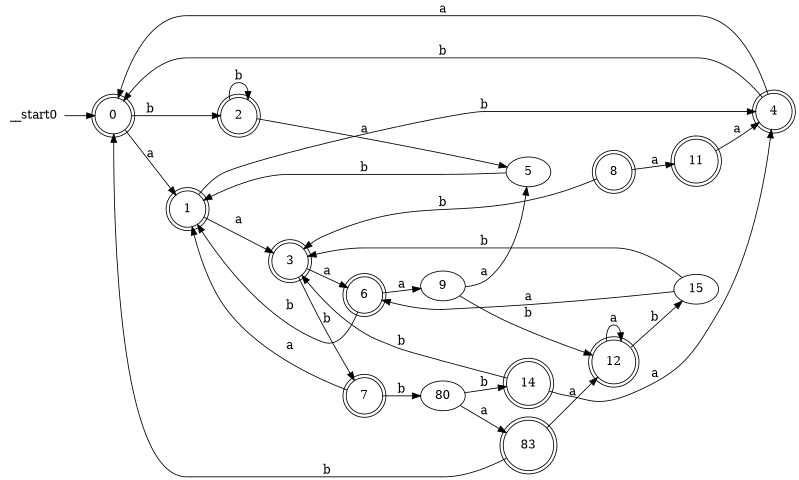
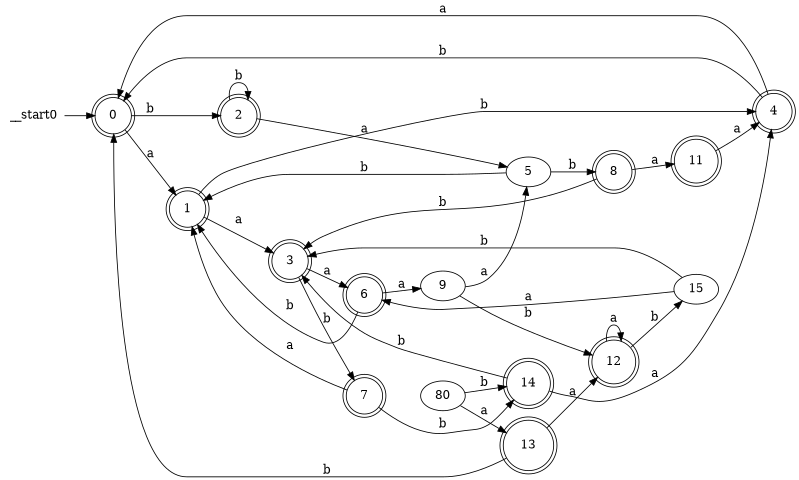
none -> (569, 172)
(397, 396) -> (445, 433)
(528, 445) -> (528, 445)
